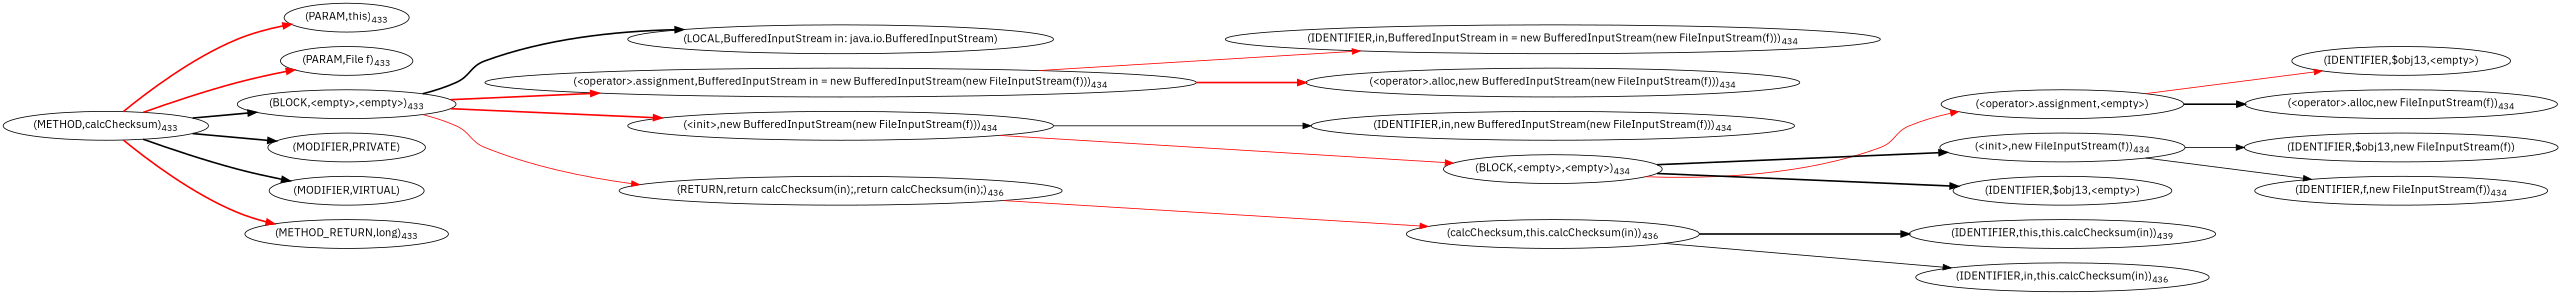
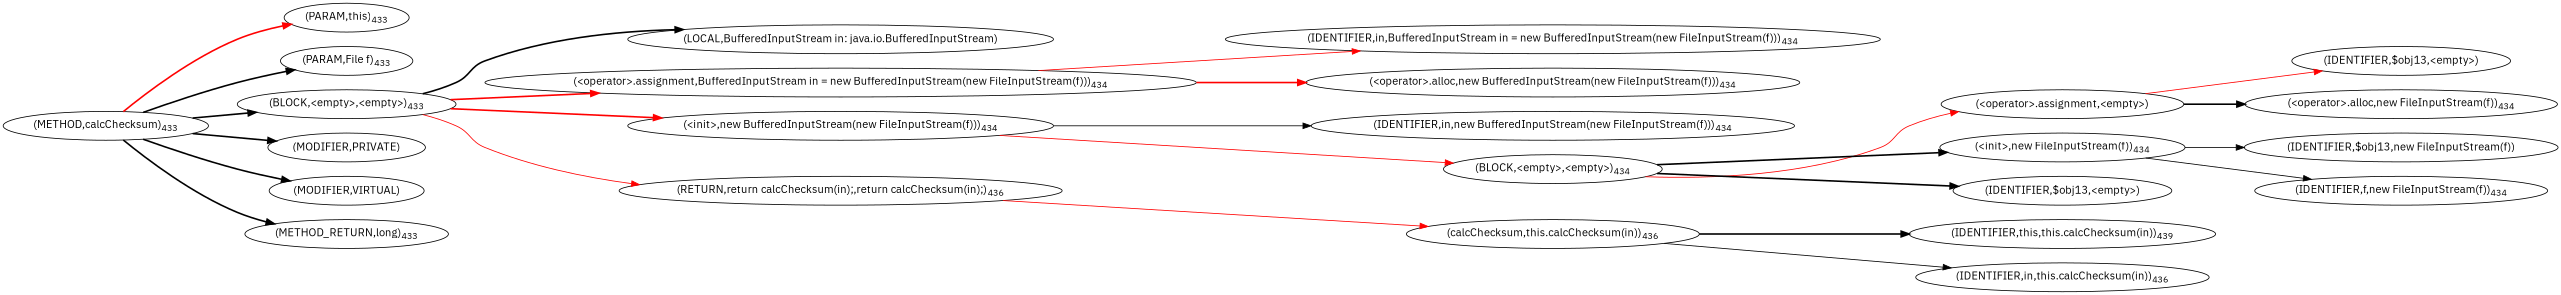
(214, 89) -> (214, 89)
(191, 188) -> (191, 188)
